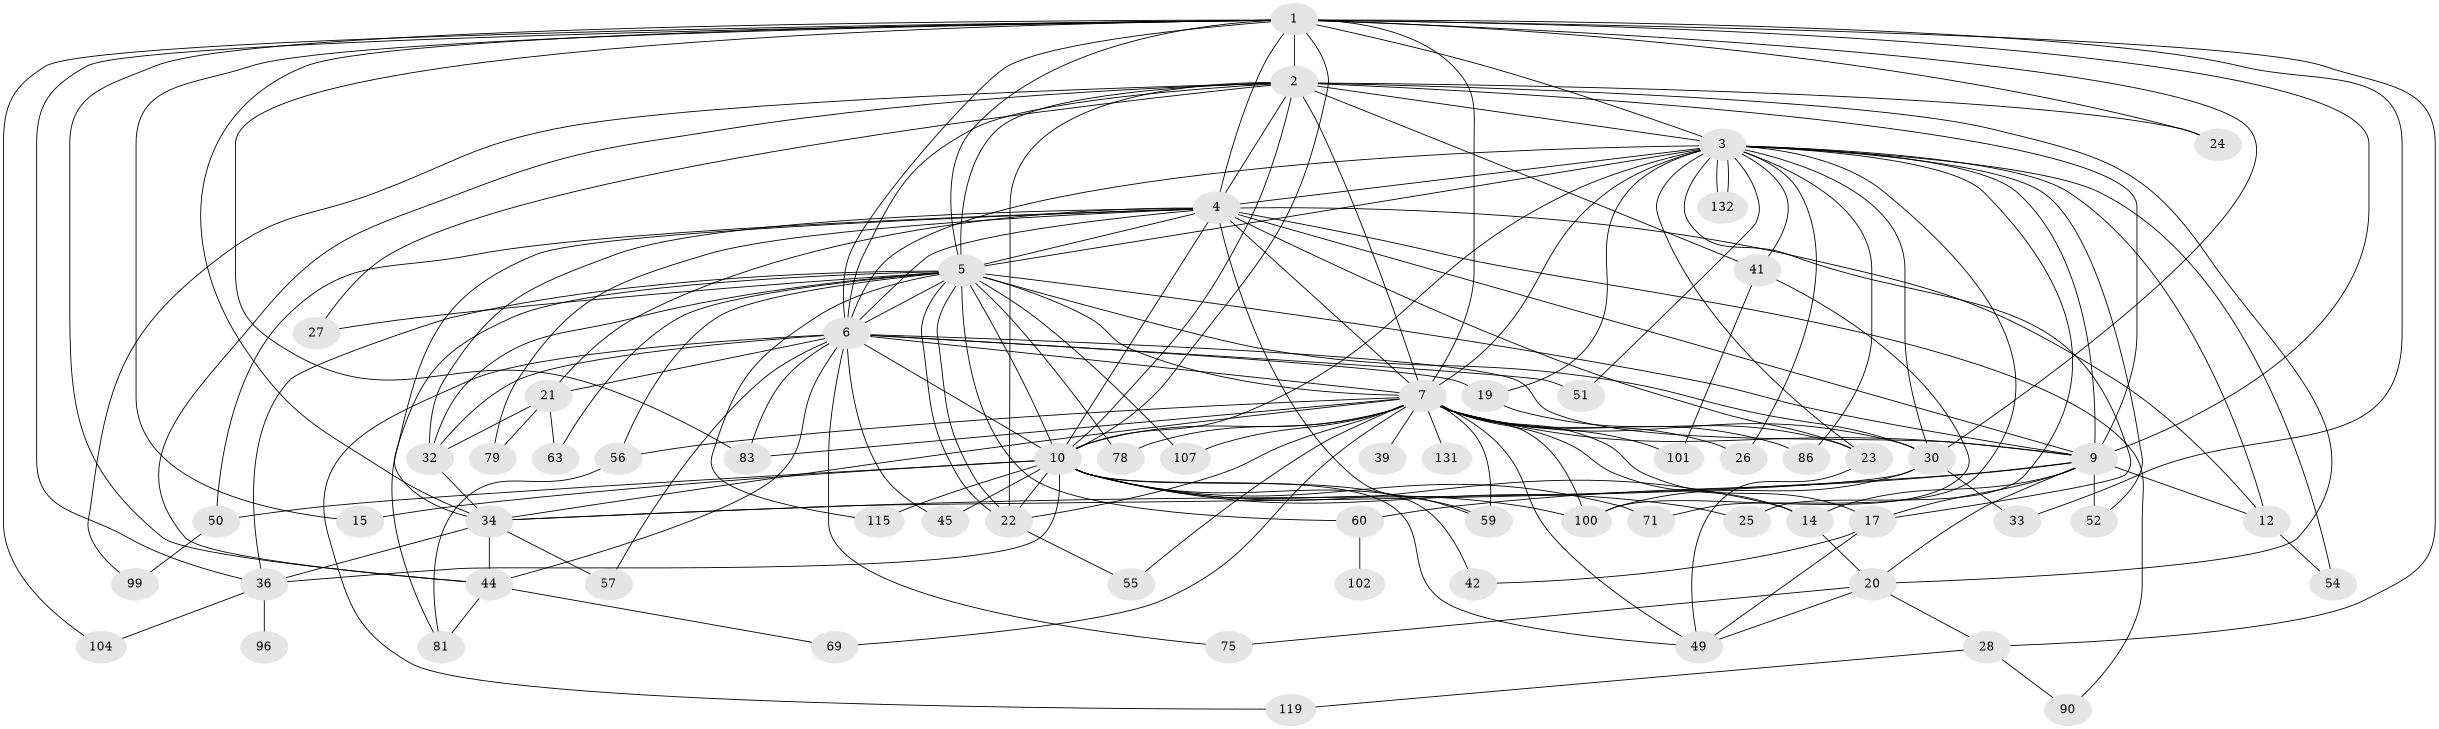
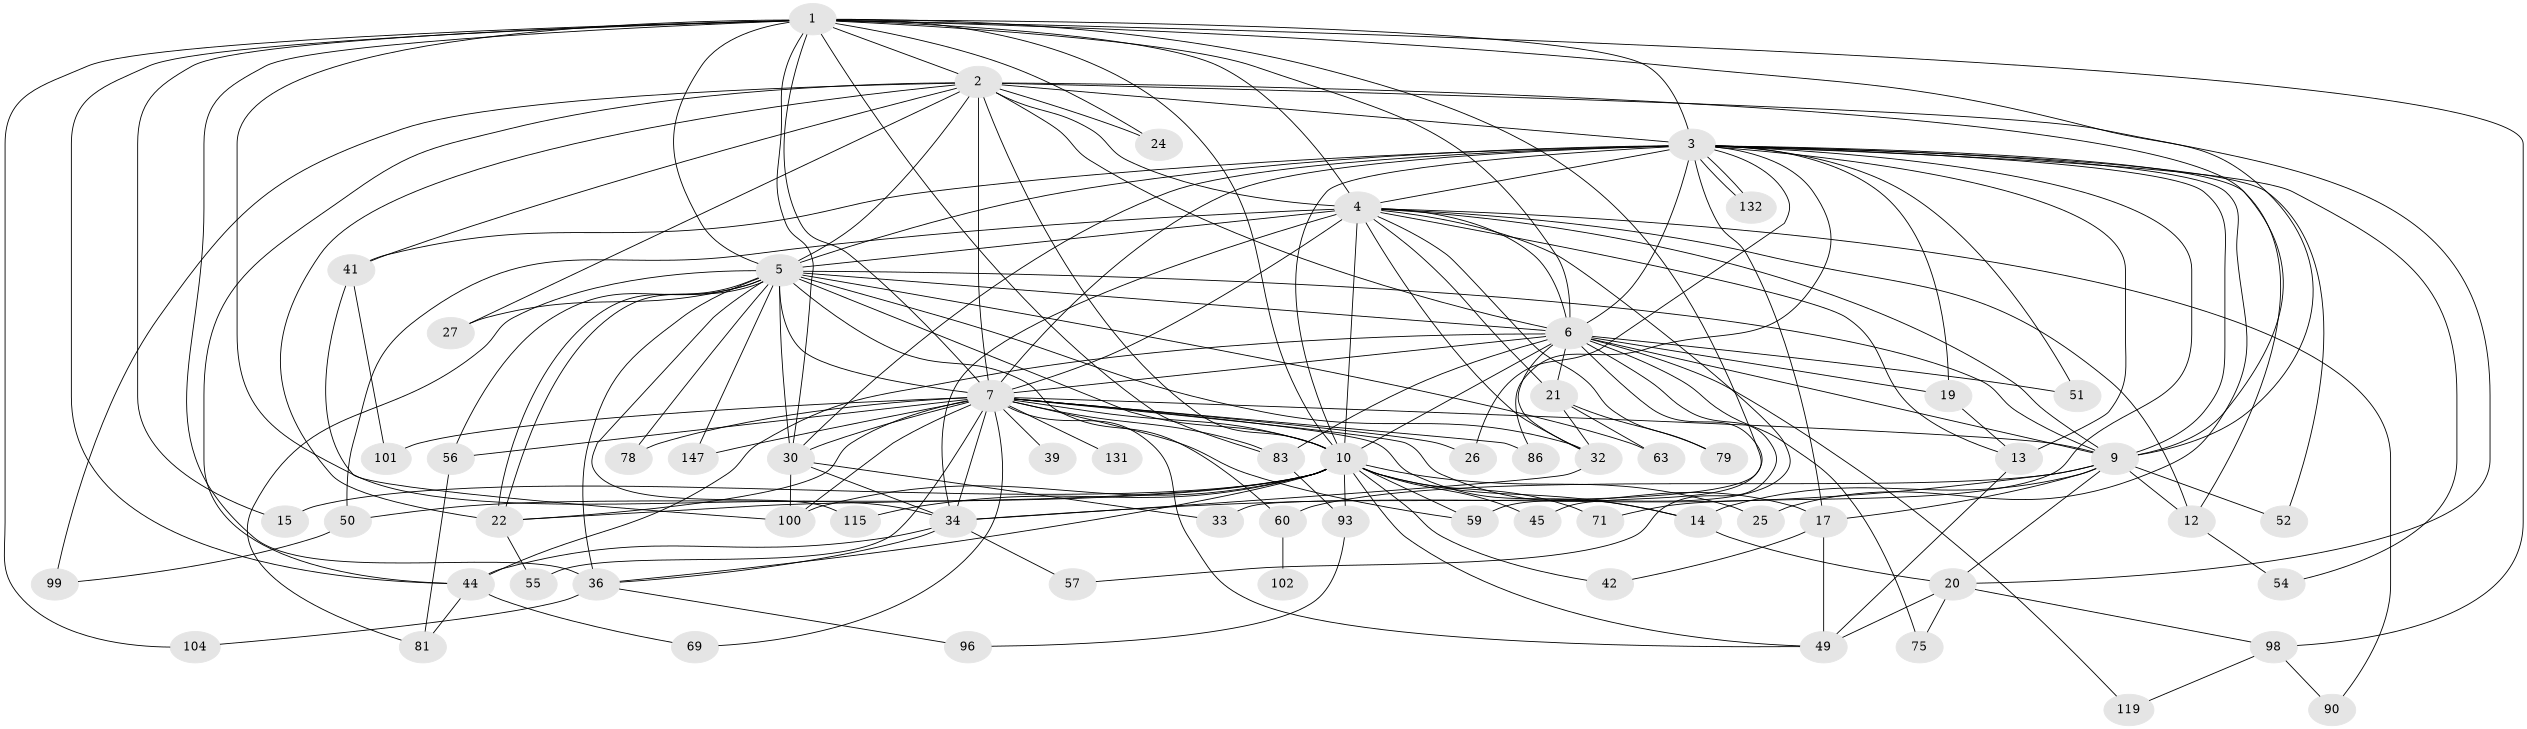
(1185, 459) -> (693, 459)
(1869, 459) -> (2019, 459)
none -> (1346, 522)
(1987, 647) -> (2274, 647)
